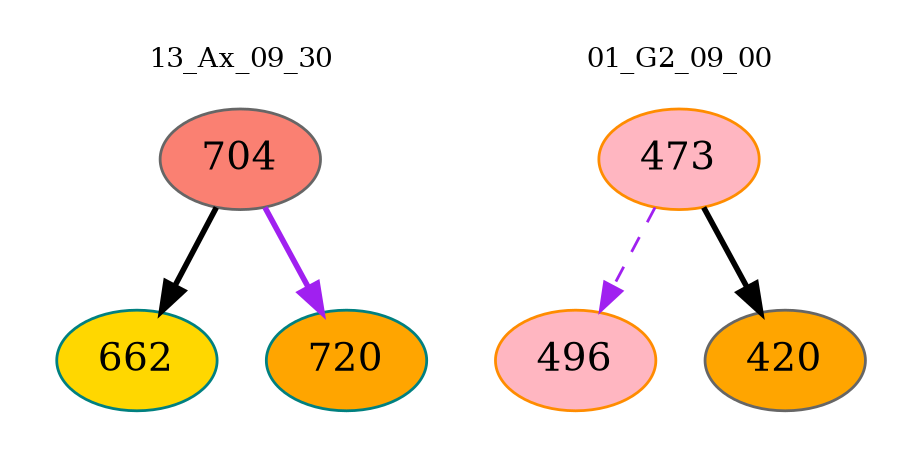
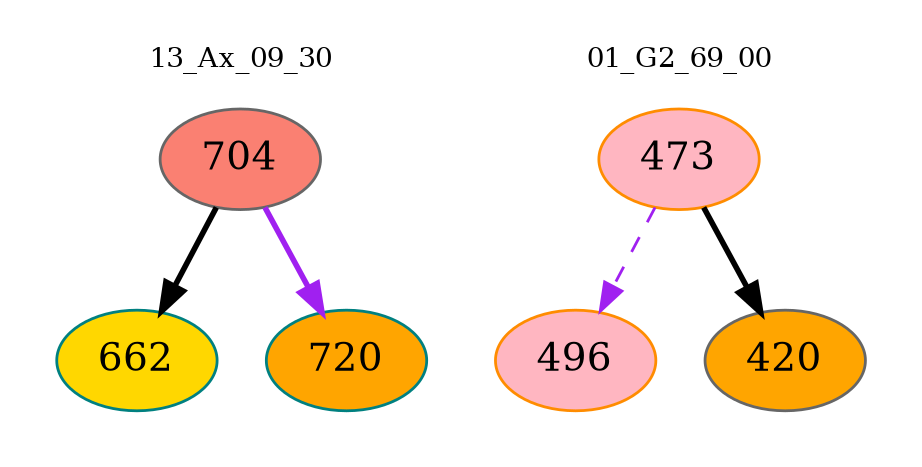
(680, 60) -> (680, 60)
